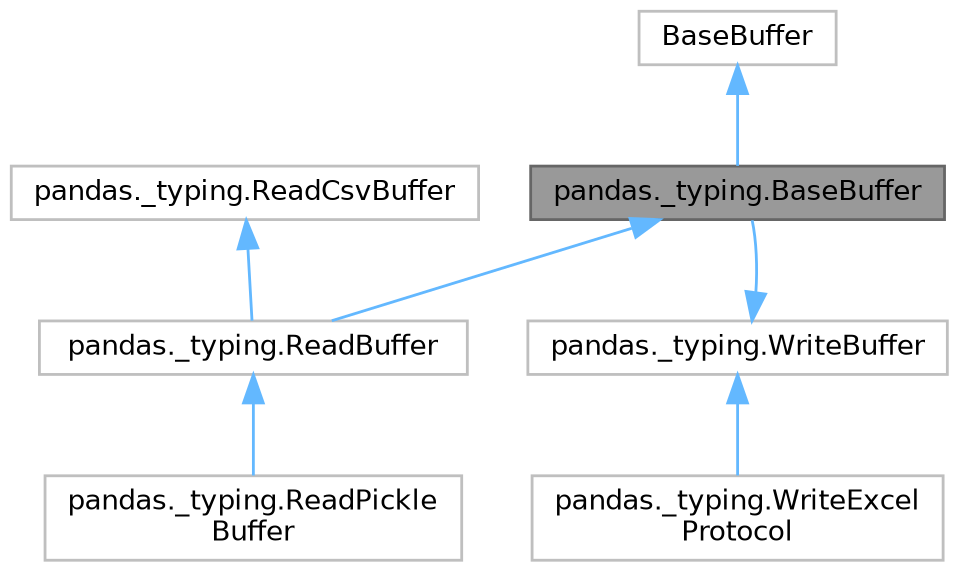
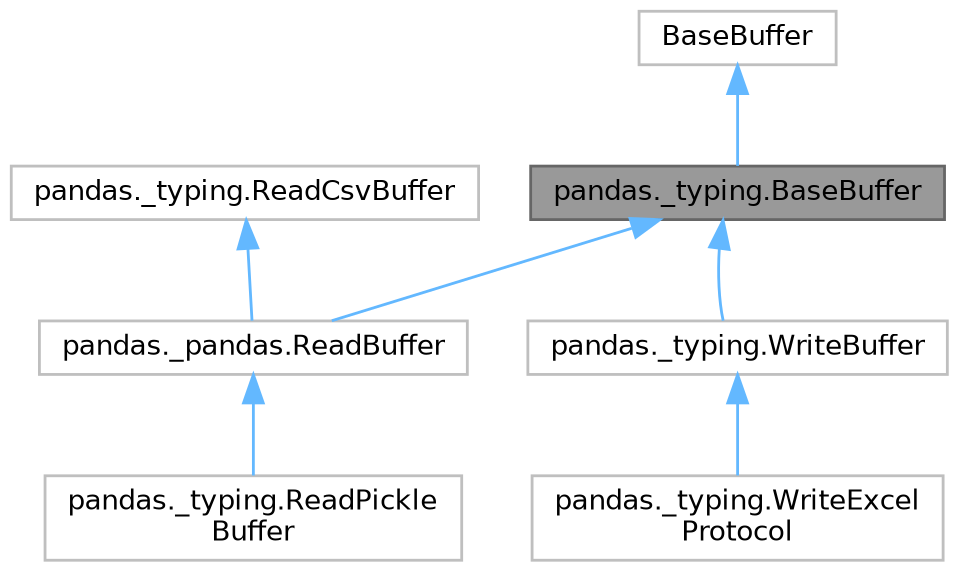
(756, 256) -> (719, 285)
(253, 348) -> (253, 348)
